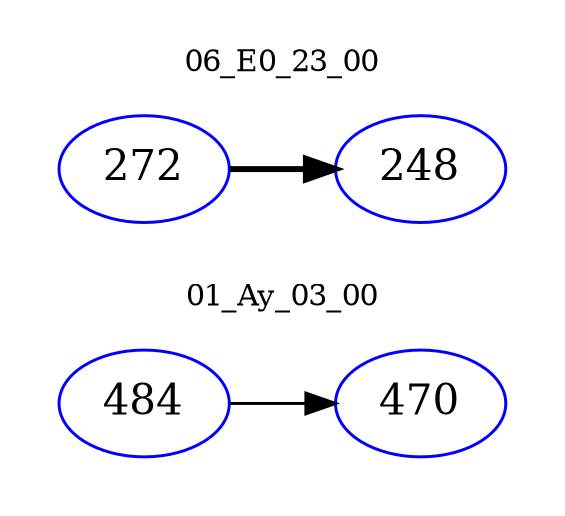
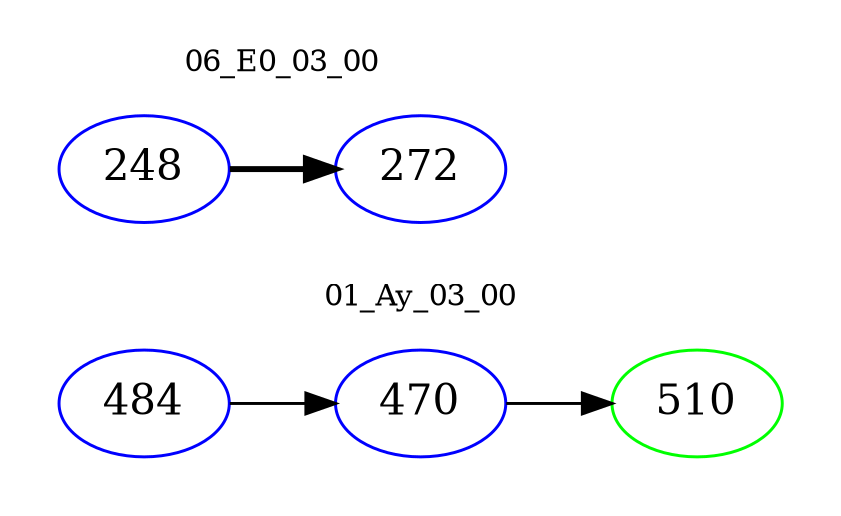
(282, 64) -> (282, 64)
(268, 169) -> (268, 169)
none -> (697, 403)
